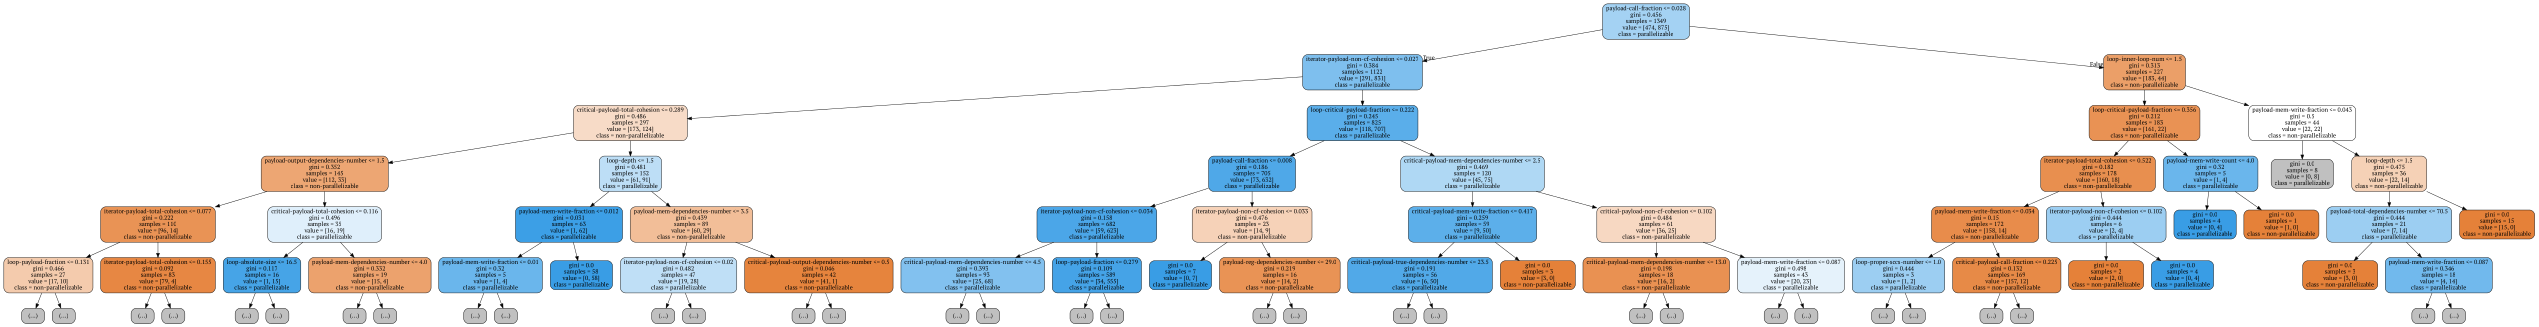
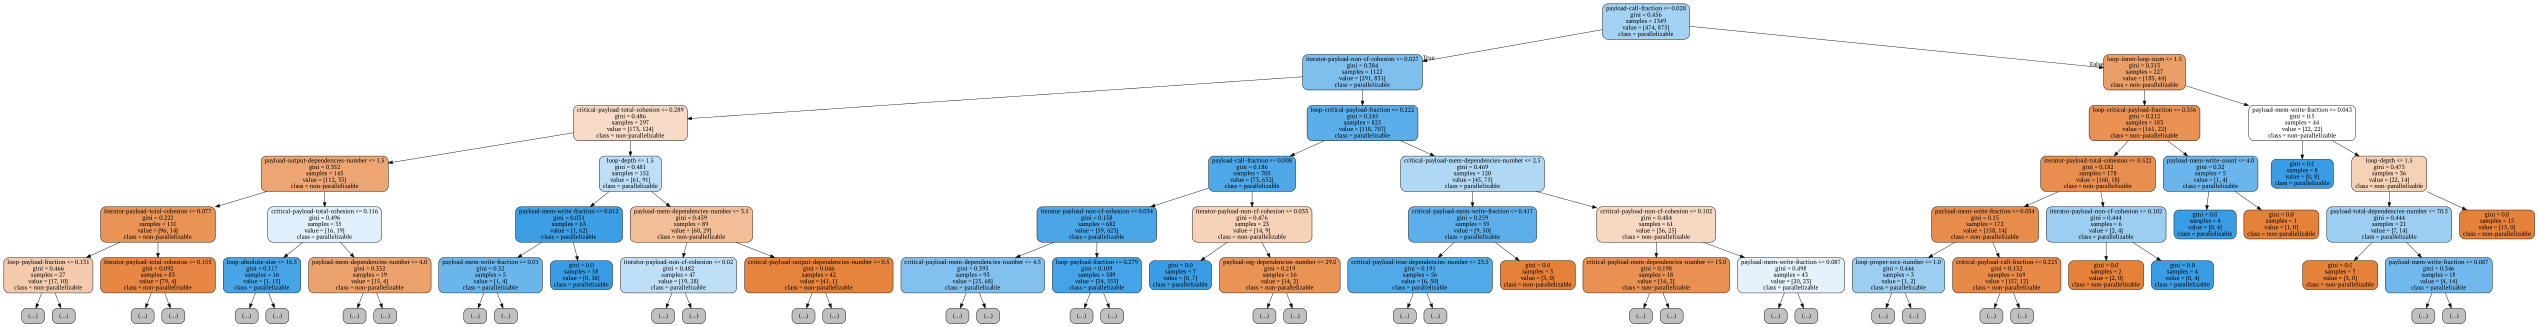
(2302, 174) -> (2302, 174)
